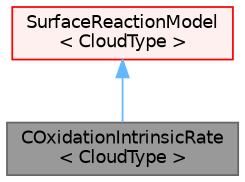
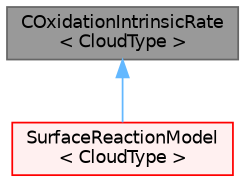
(123, 100) -> (123, 100)
